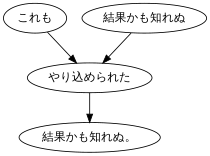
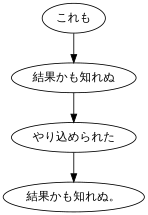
(59, 45) -> (74, 44)
